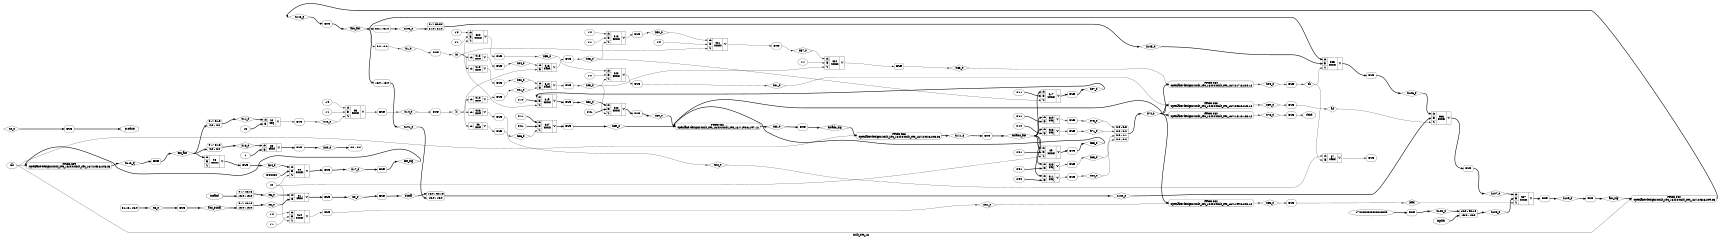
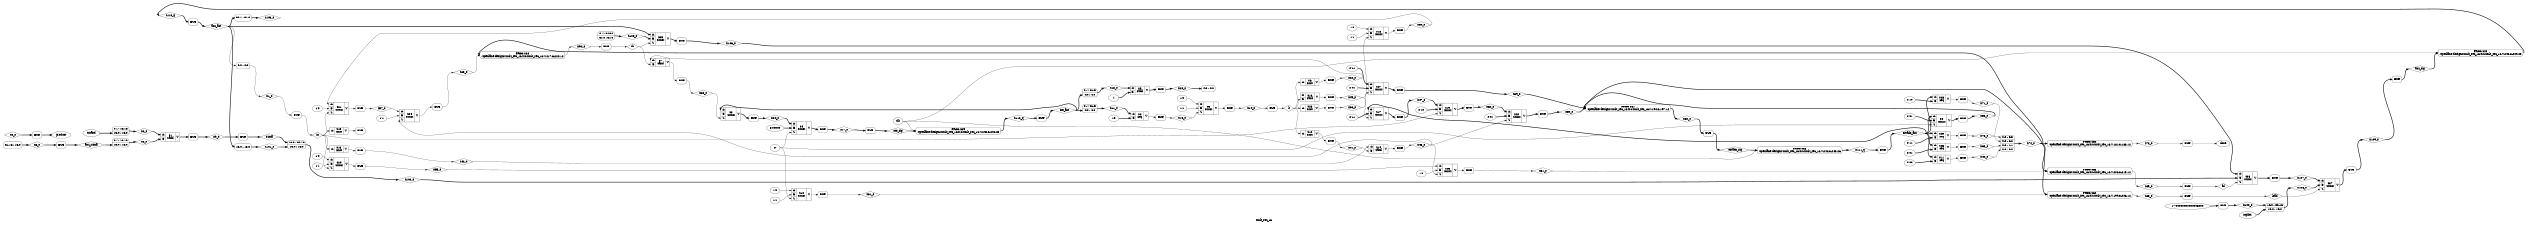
(422, 29) -> none
(521, 63) -> none
none -> (703, 93)
